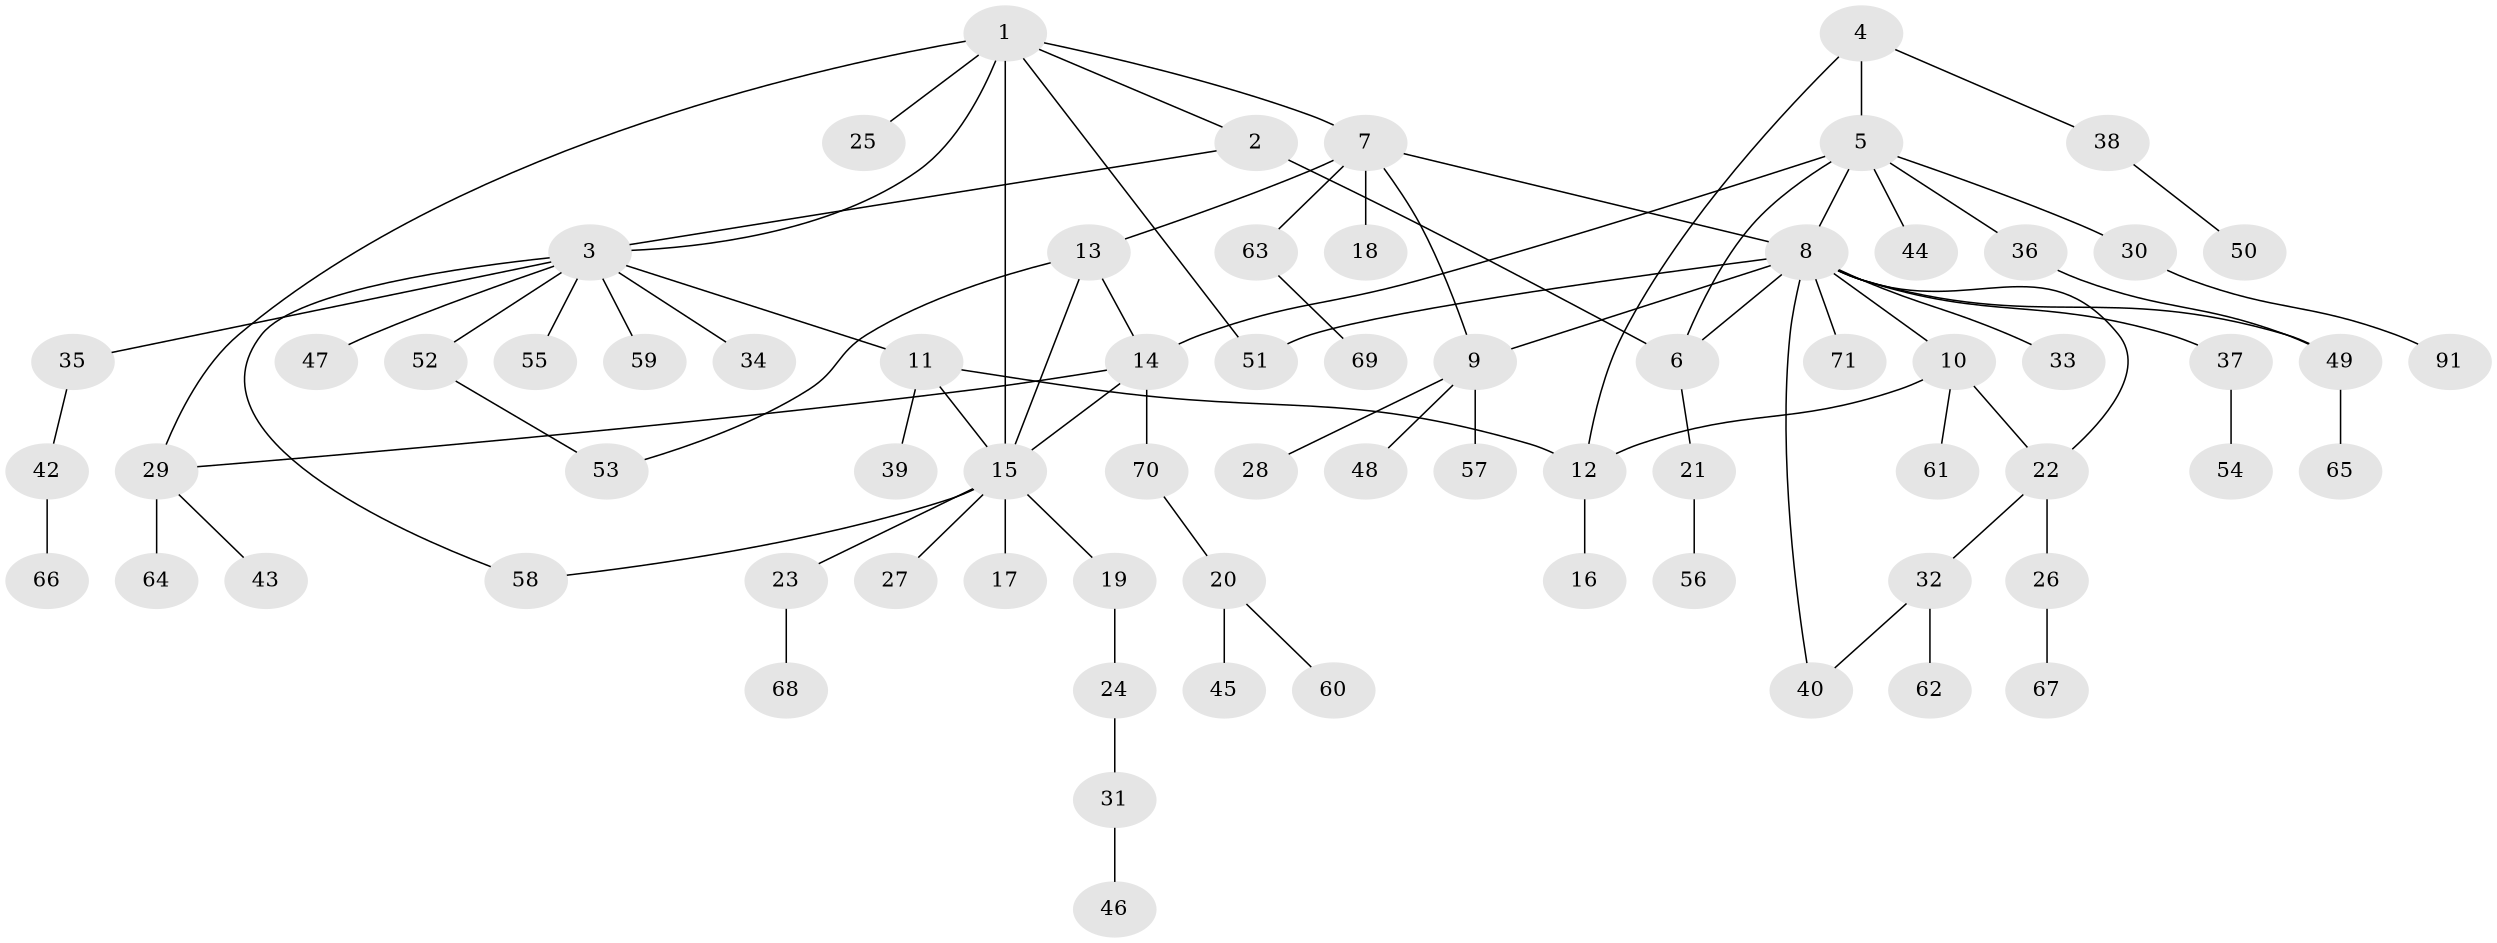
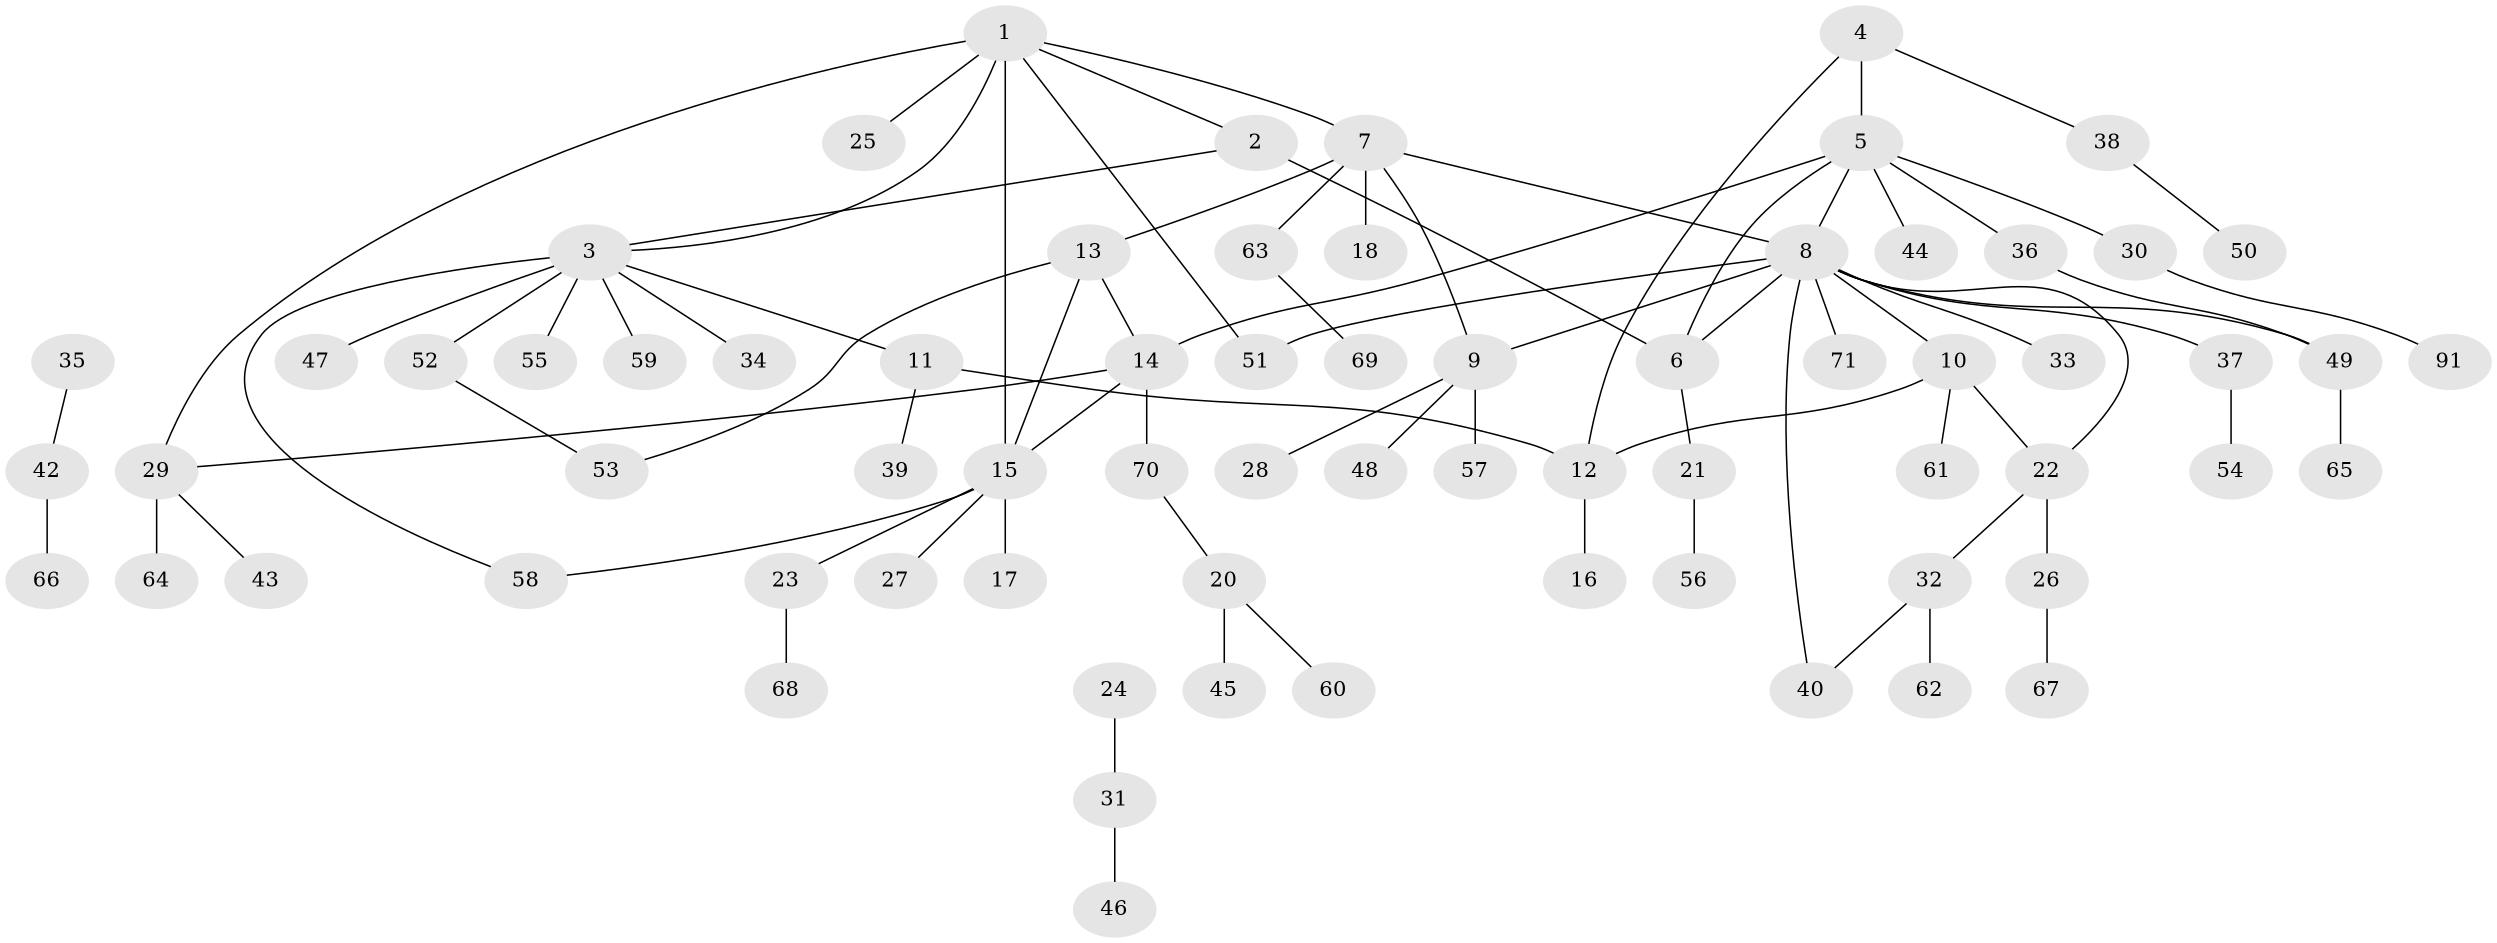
(342, 305) -> none
(963, 417) -> none
(1115, 581) -> none
